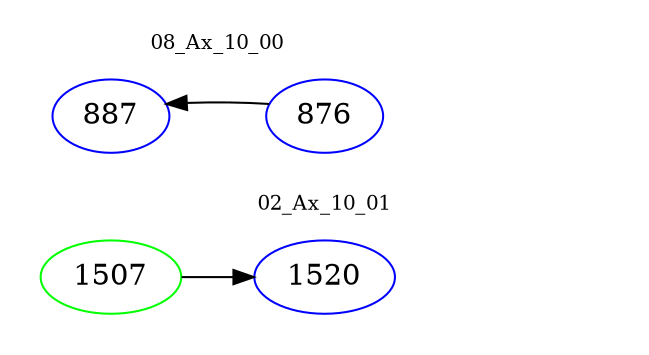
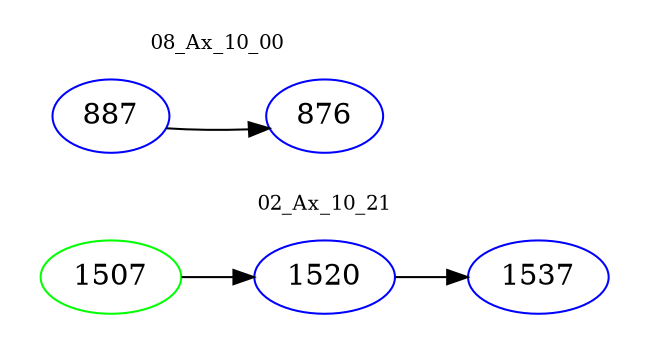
(228, 102) -> (207, 130)
(325, 205) -> (325, 205)
none -> (538, 277)
